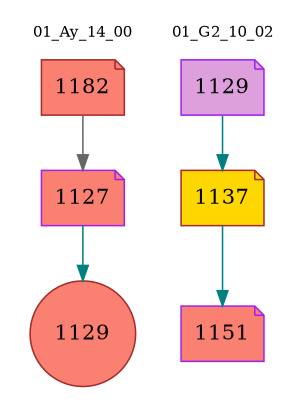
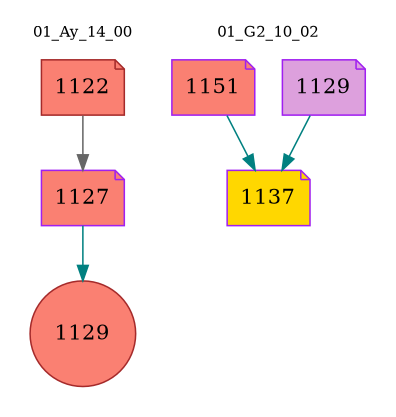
(83, 87) -> (83, 87)
(223, 198) -> (269, 198)
(223, 258) -> (237, 136)
